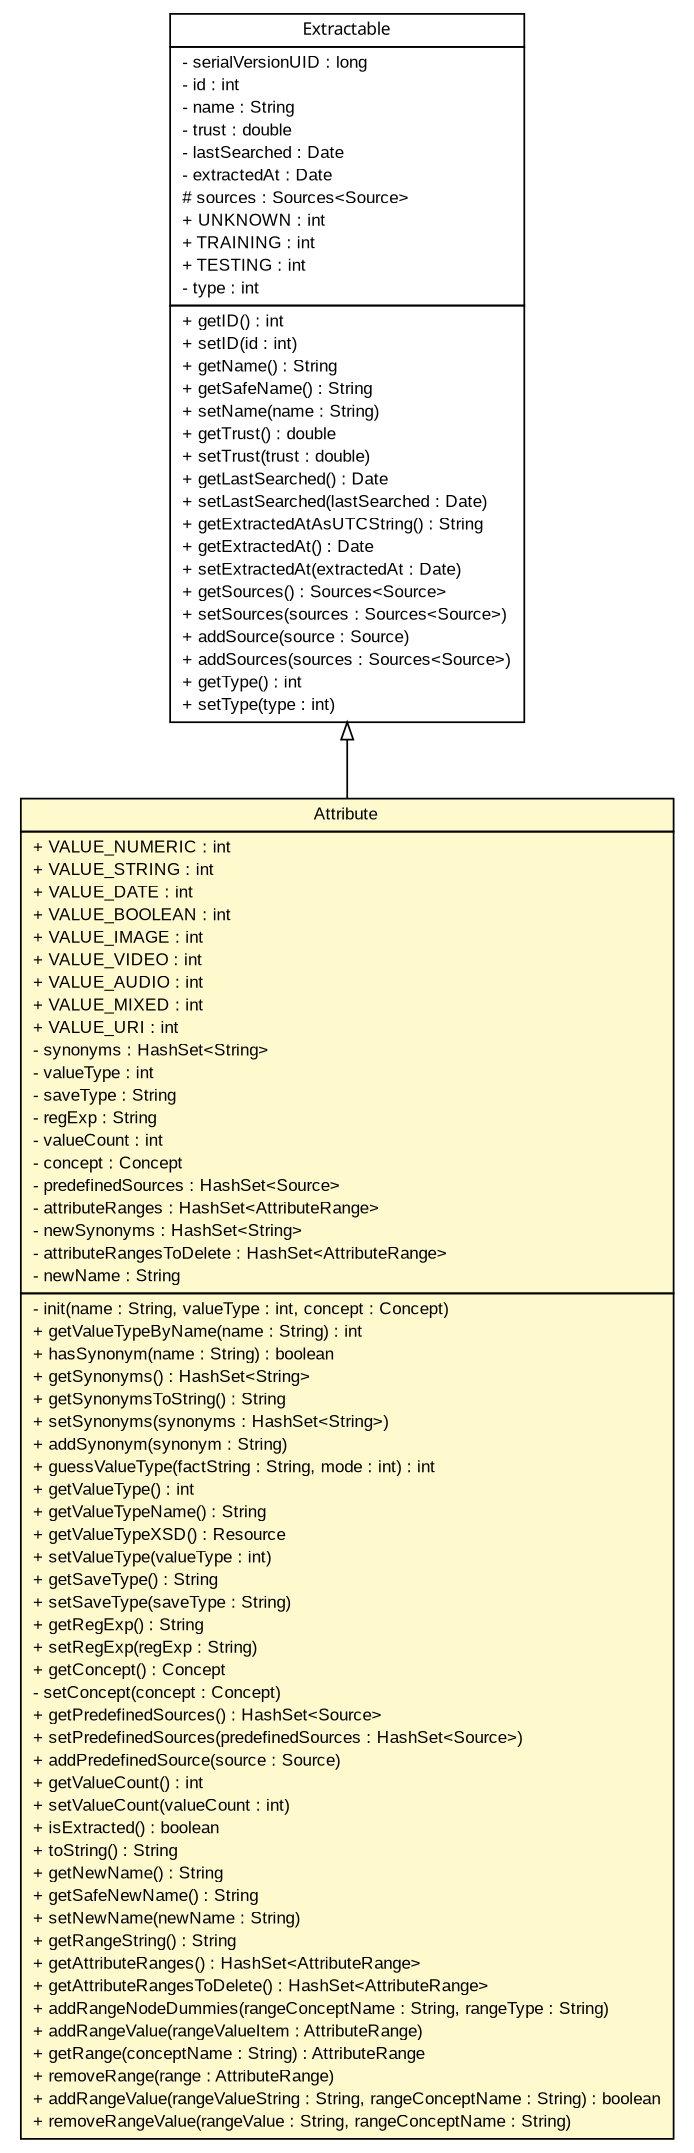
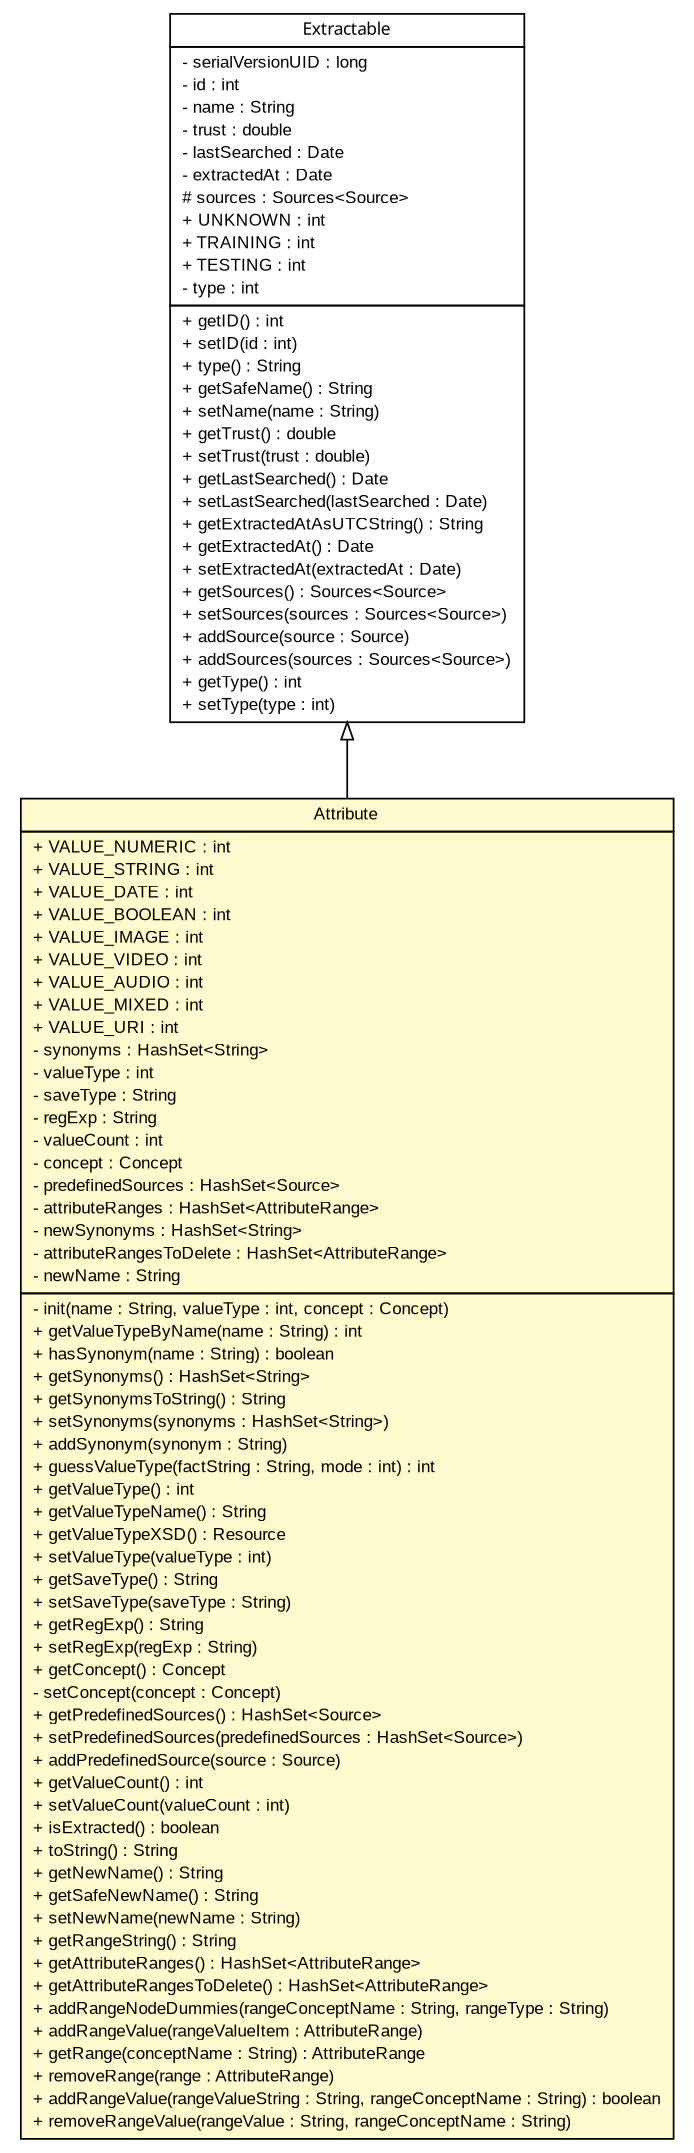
(260, 366) -> (242, 366)
